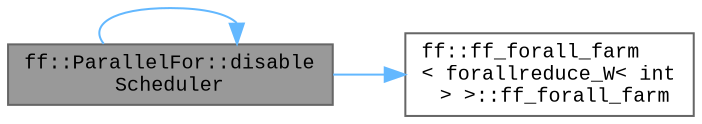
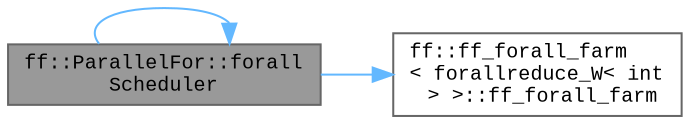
(170, 75) -> (164, 75)
